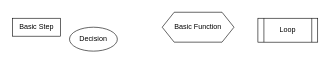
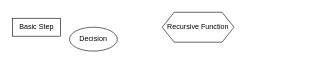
(198, 27) -> (198, 27)
(288, 30) -> none
